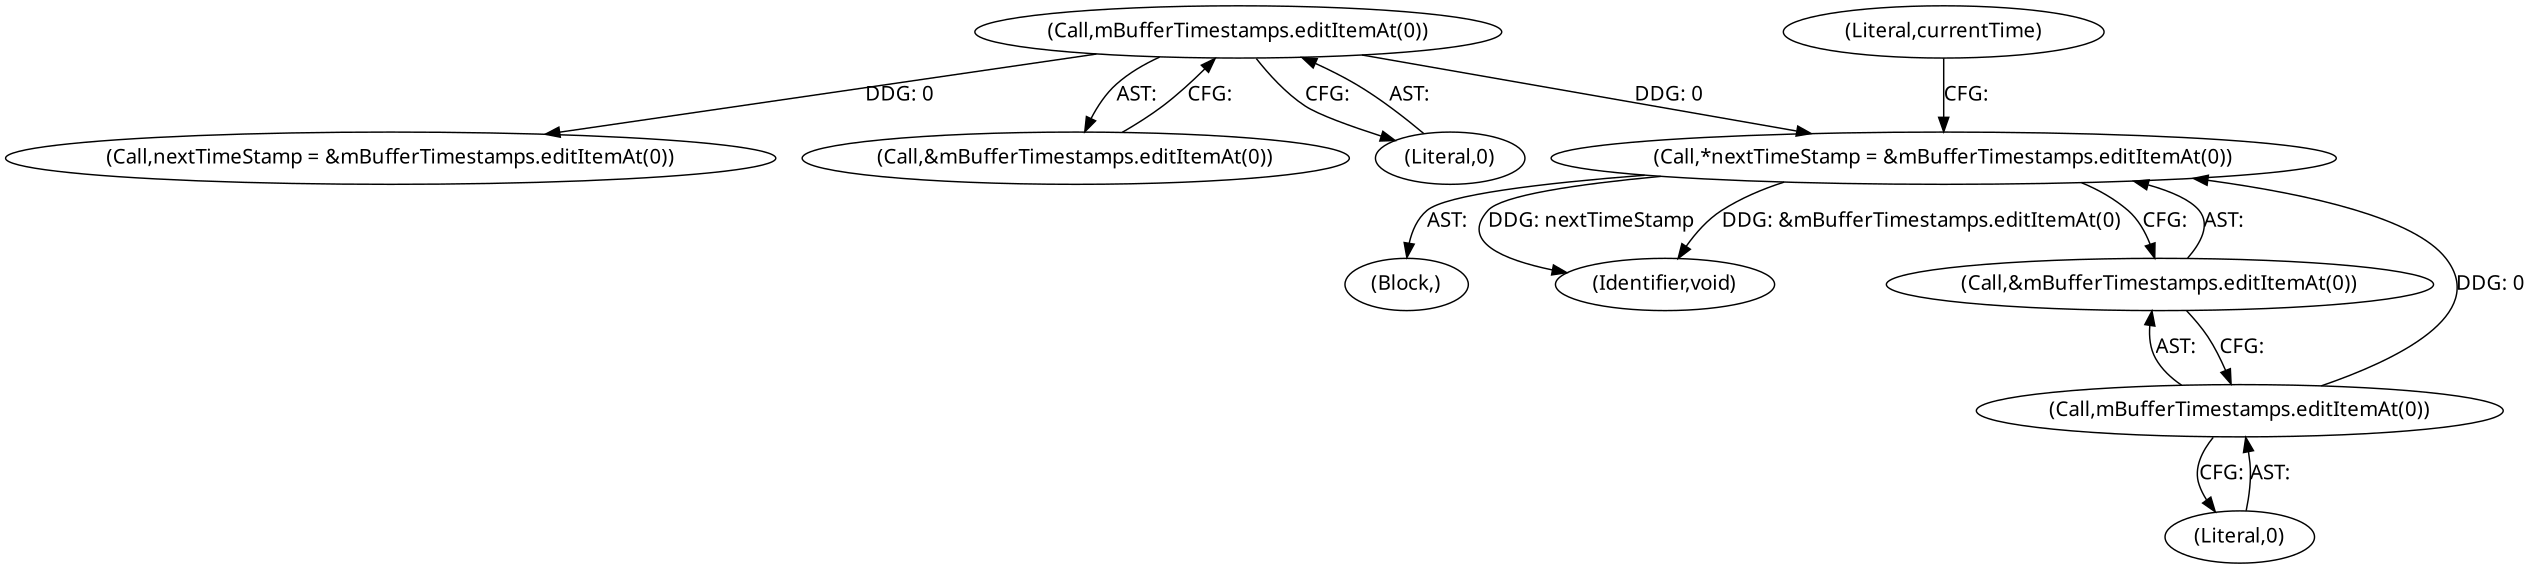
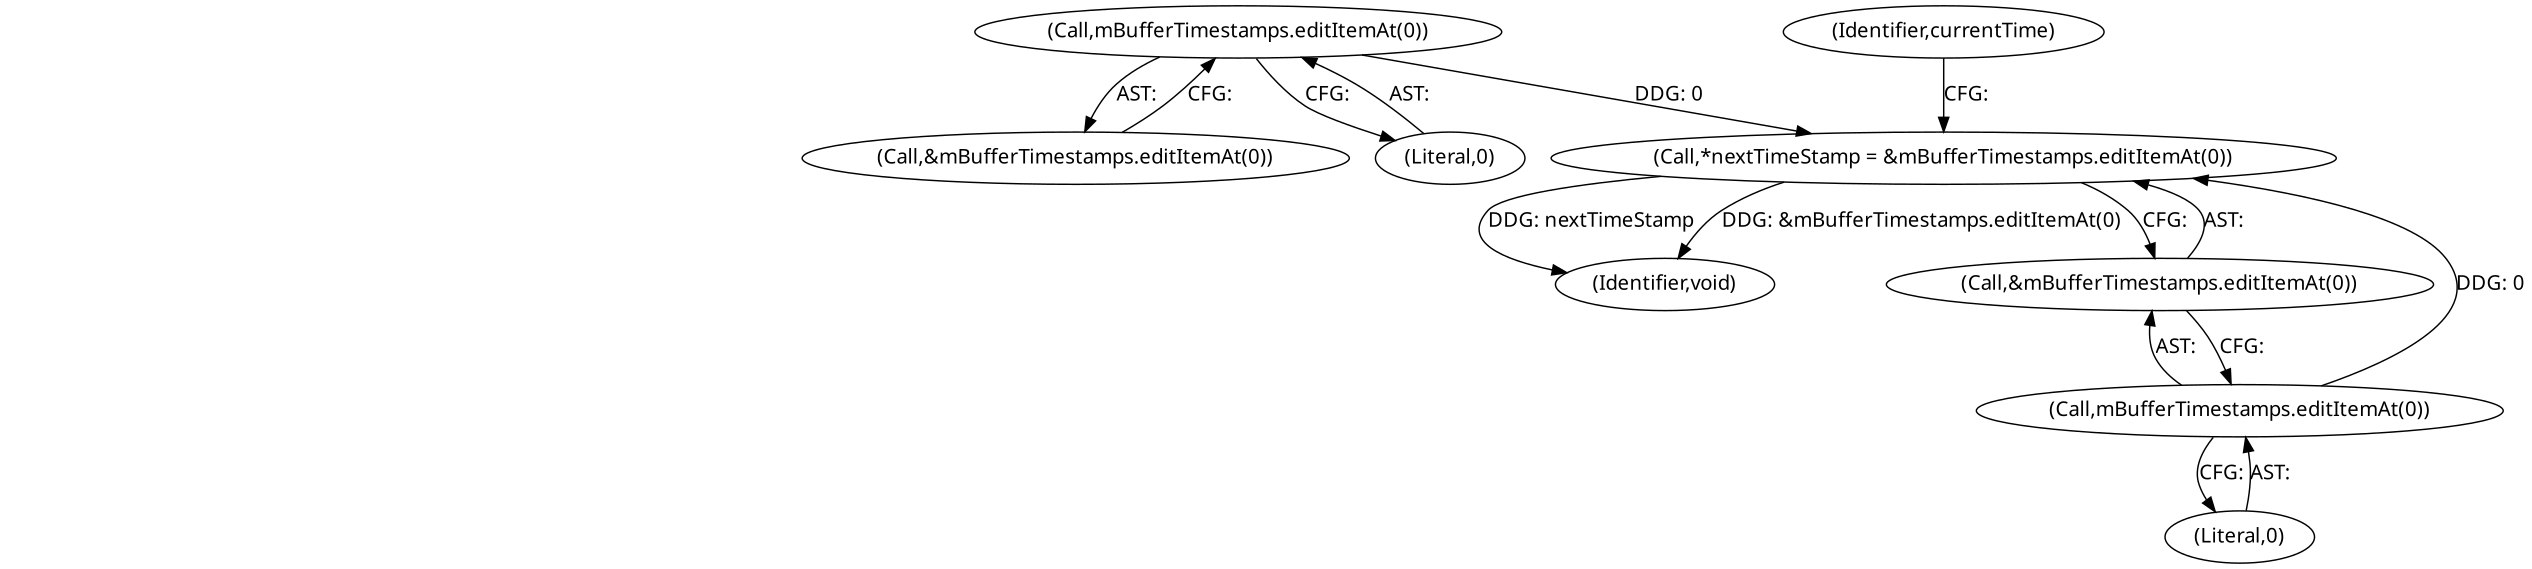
(1944, 32) -> (1944, 32)
(391, 158) -> none
(1407, 284) -> none
